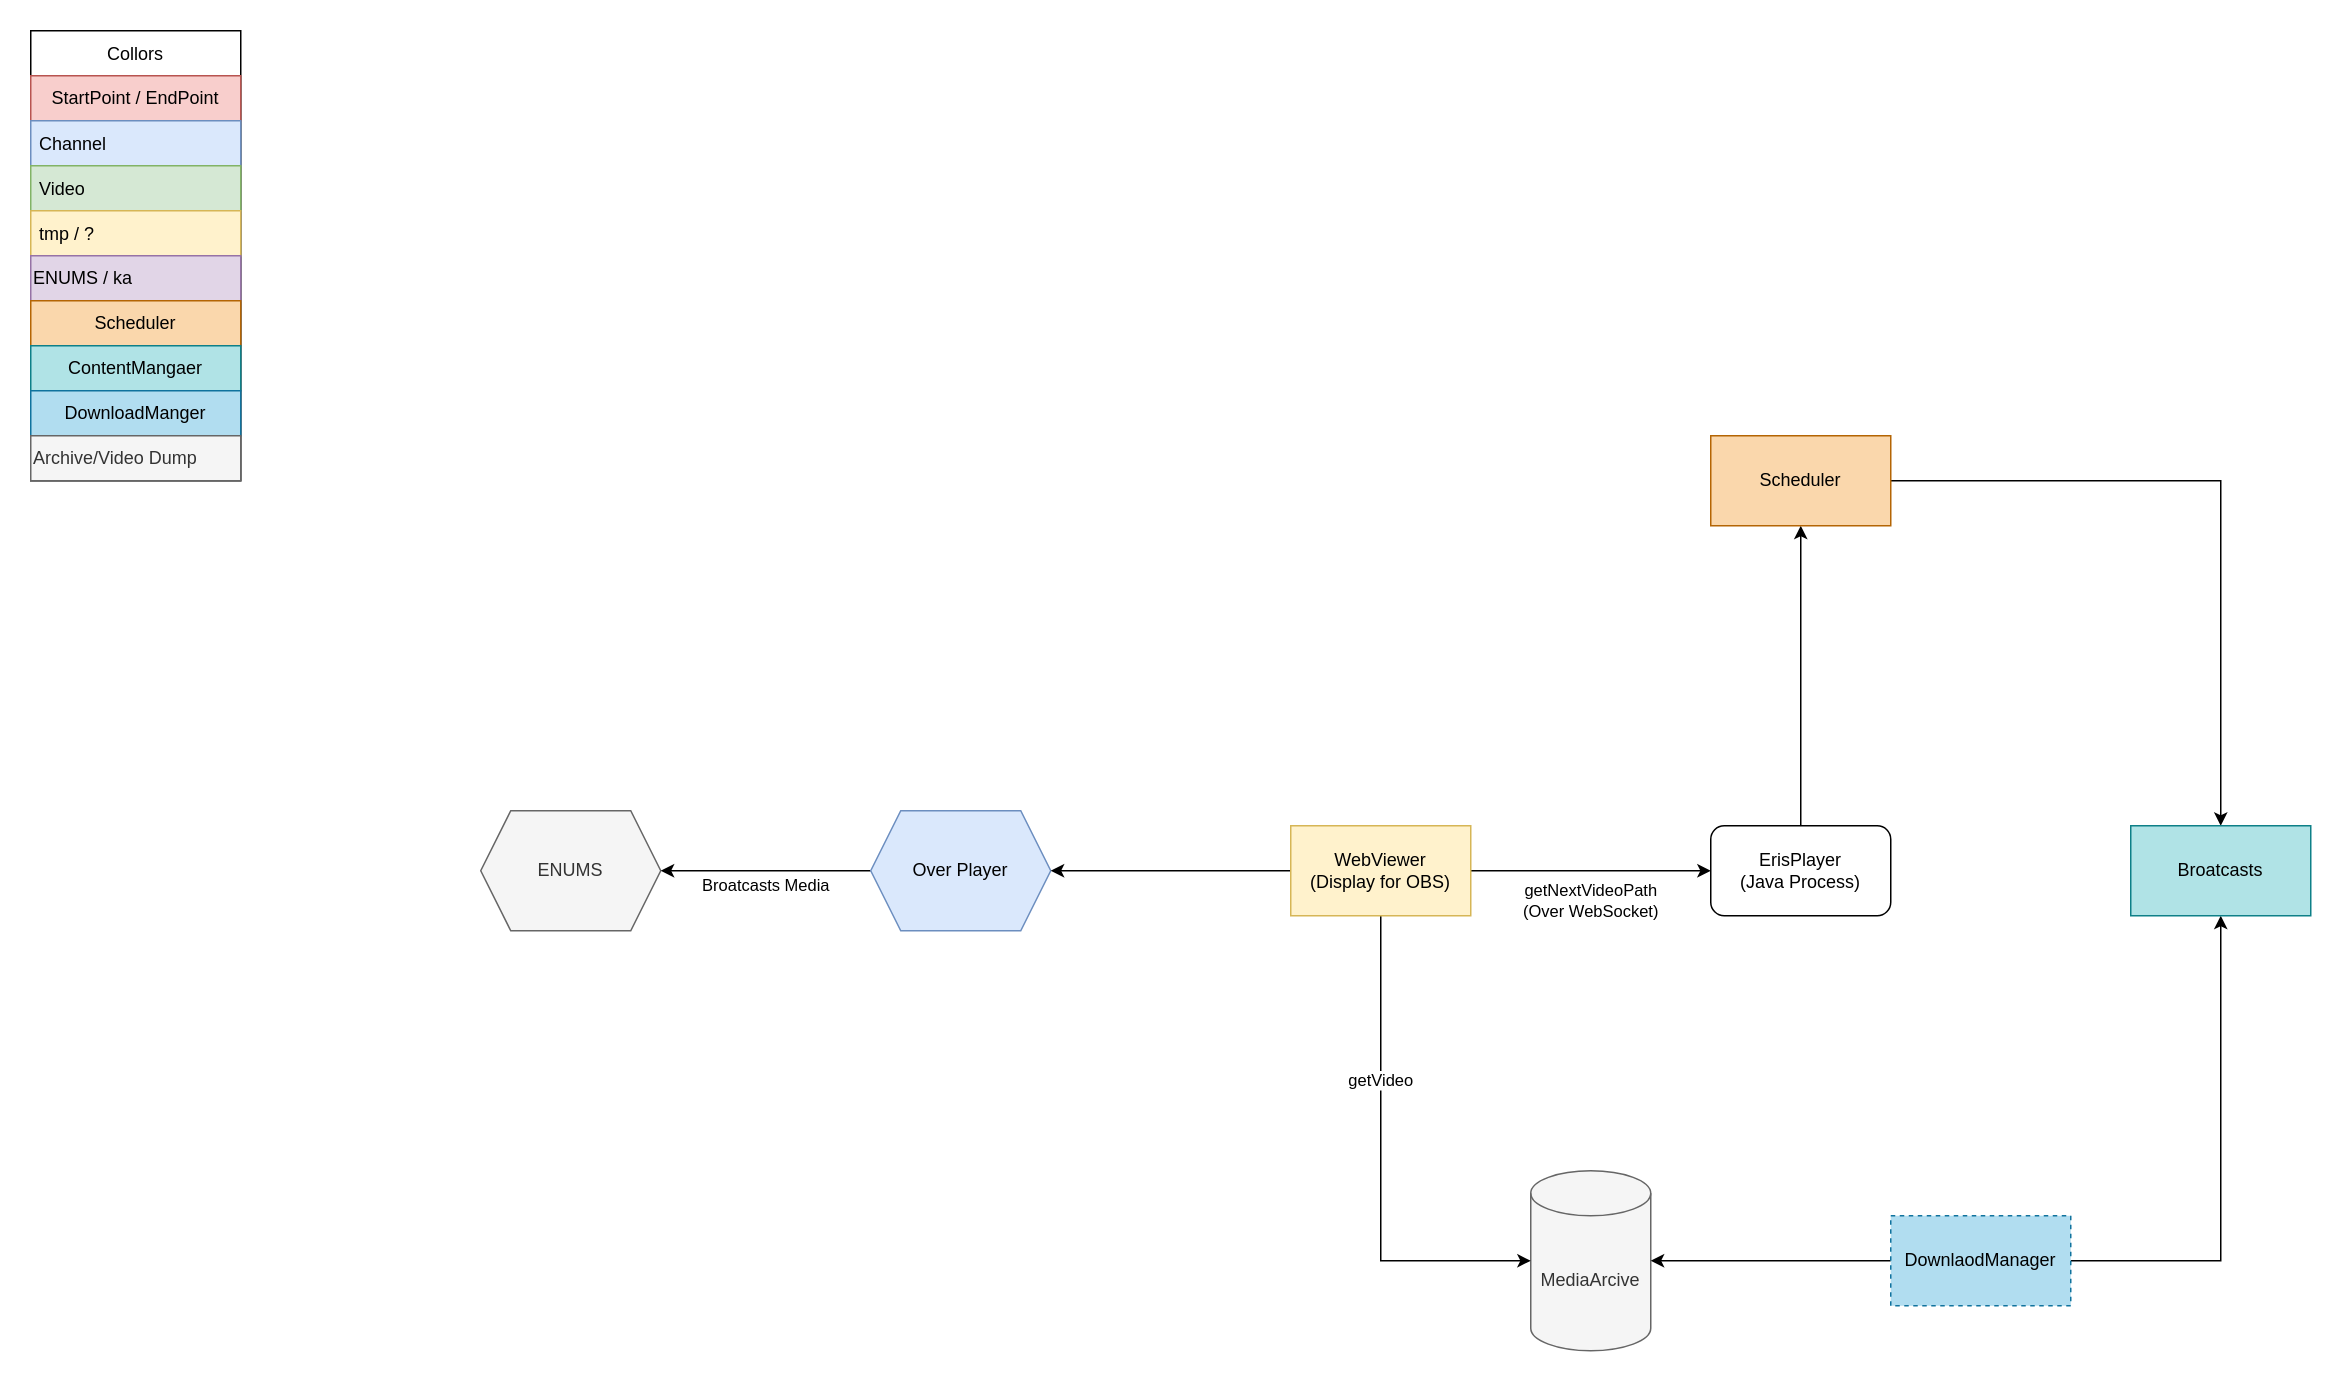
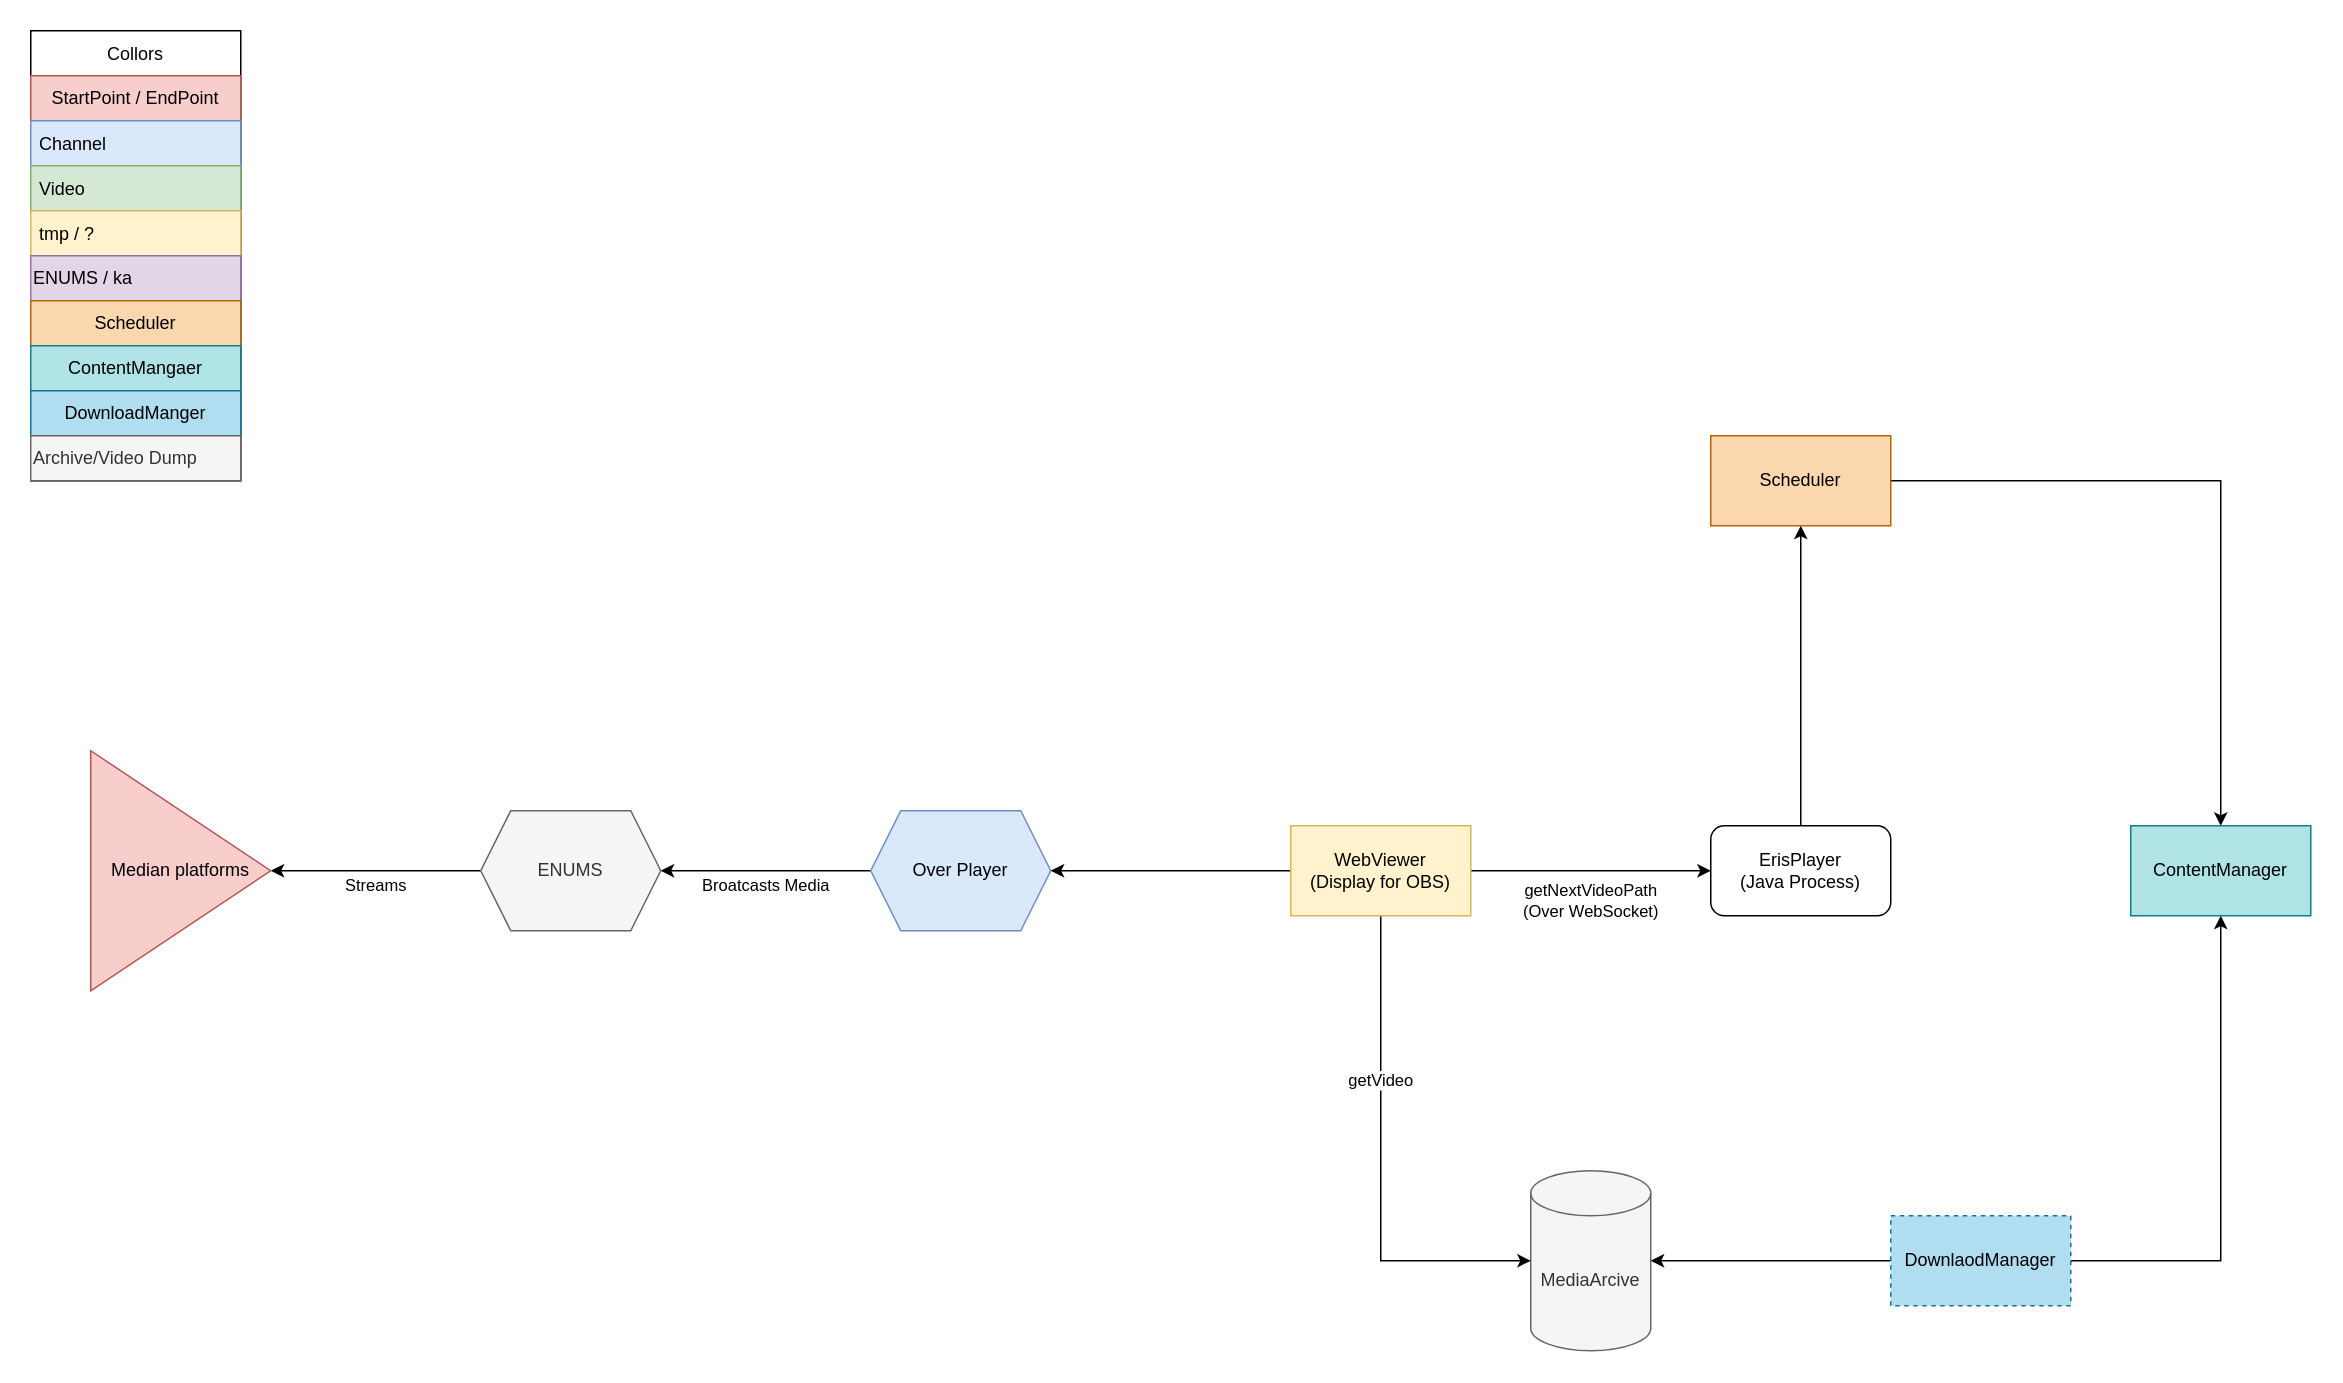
none -> (181, 871)
none -> (381, 871)
(2221, 871) -> (2221, 871)
